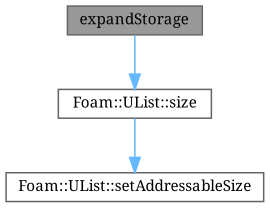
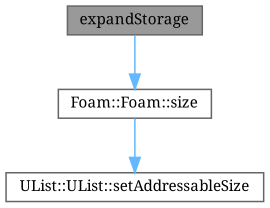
(135, 104) -> (135, 104)
(135, 187) -> (135, 187)
